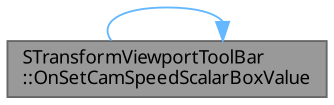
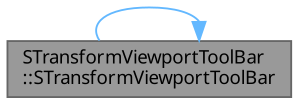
(167, 69) -> (149, 69)
